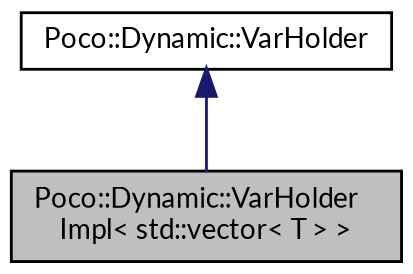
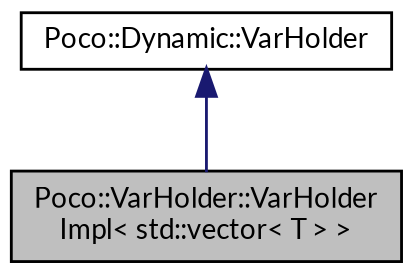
(206, 216) -> (206, 216)
